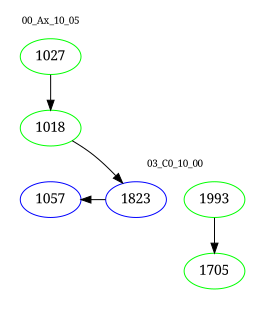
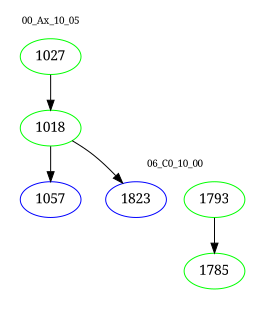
(175, 164) -> (175, 164)
(98, 200) -> (51, 159)
(214, 200) -> (214, 200)
(214, 271) -> (214, 271)
